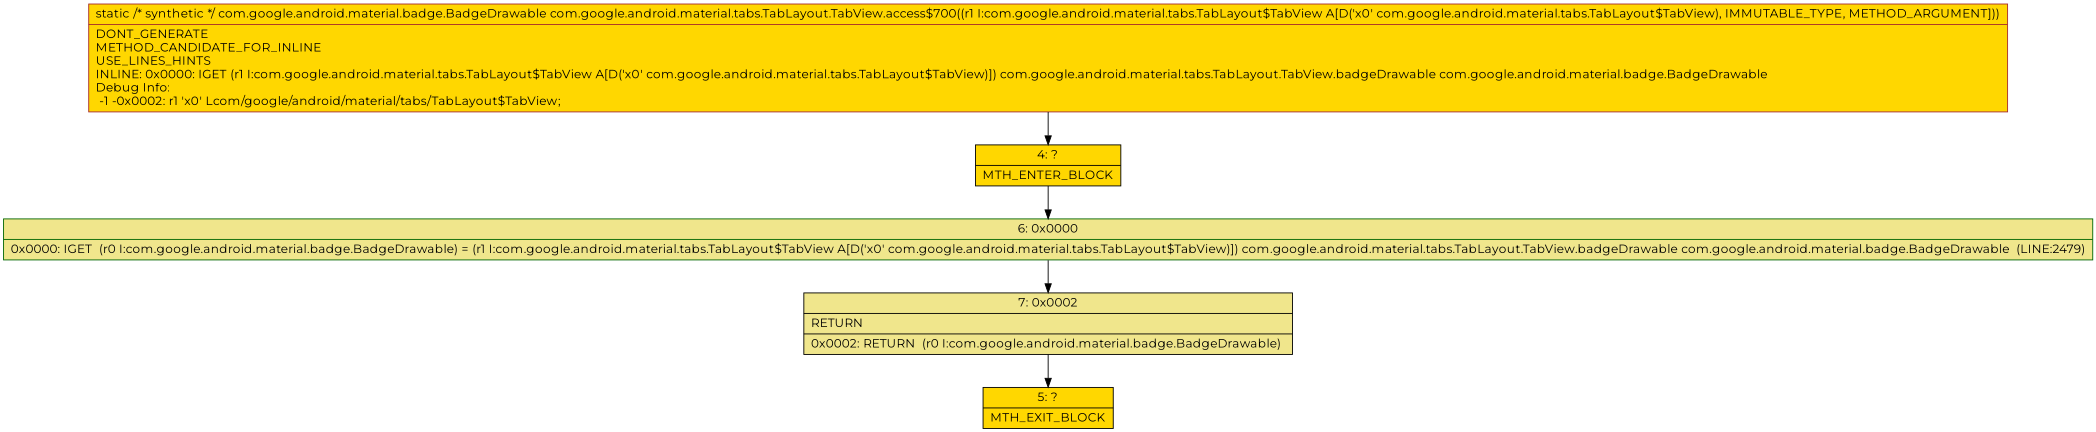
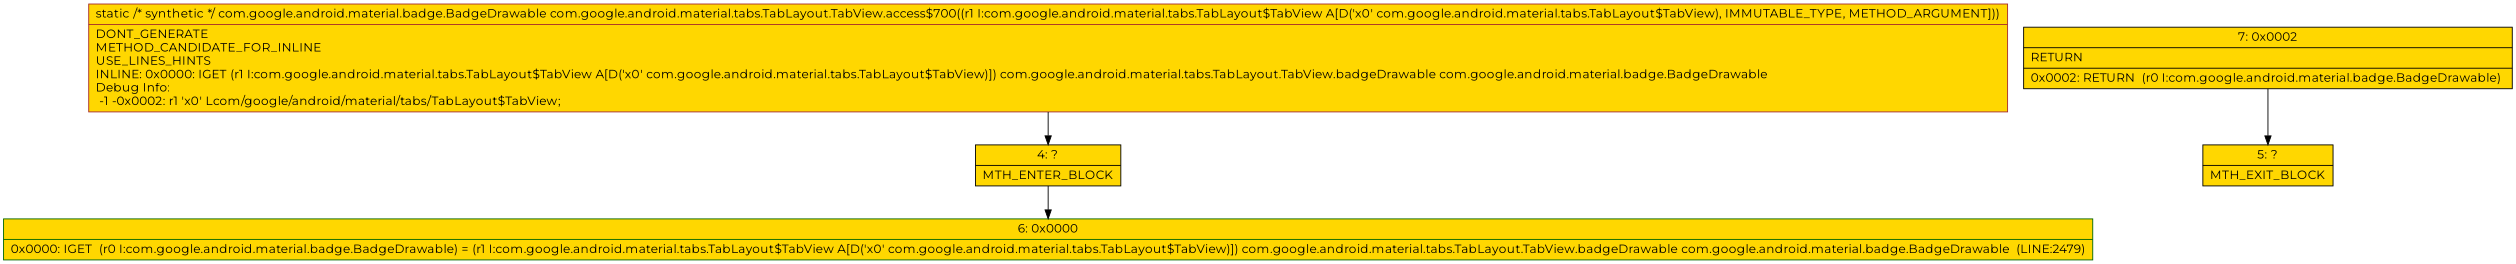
(1048, 239) -> (1048, 239)
(1048, 272) -> none
(1048, 324) -> (2268, 58)
